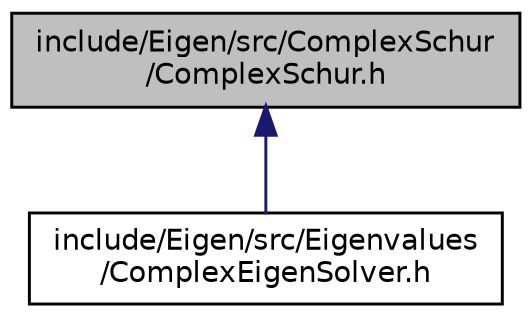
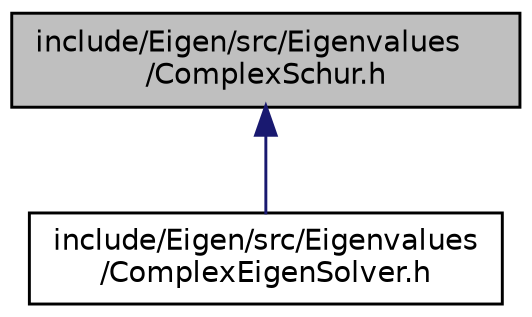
(266, 60) -> (266, 60)
